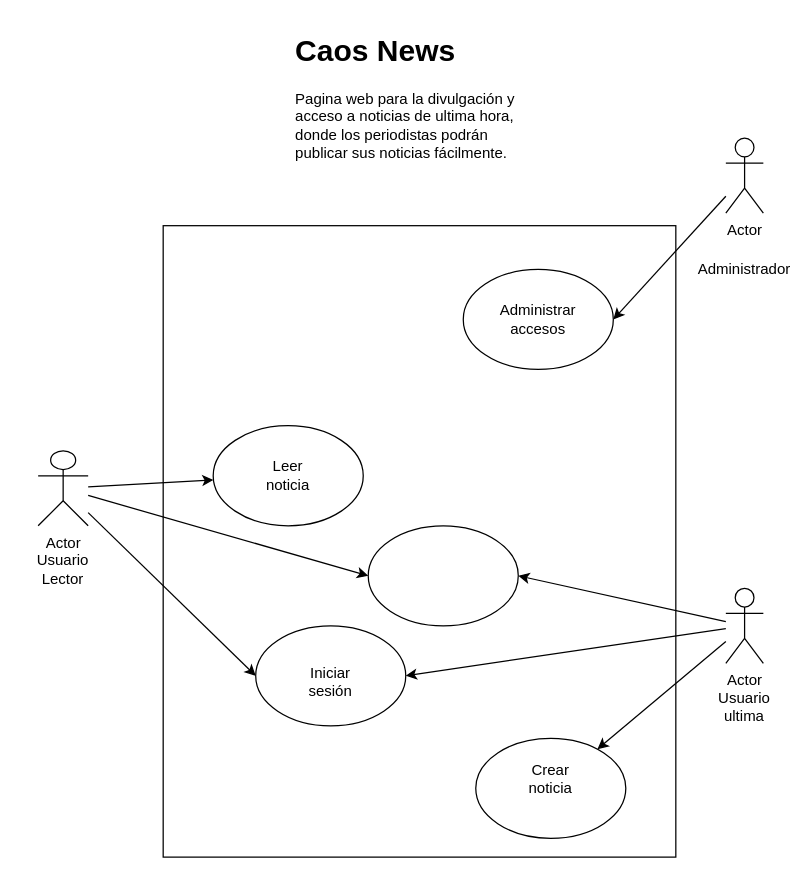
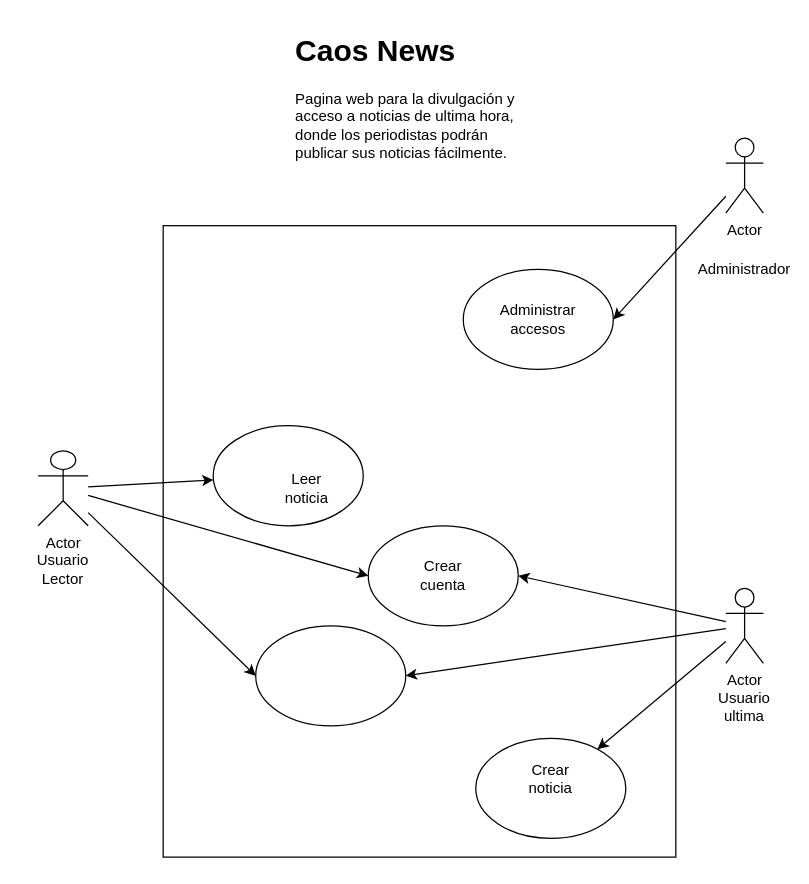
(288, 476) -> (307, 488)
none -> (443, 576)
(331, 682) -> none
